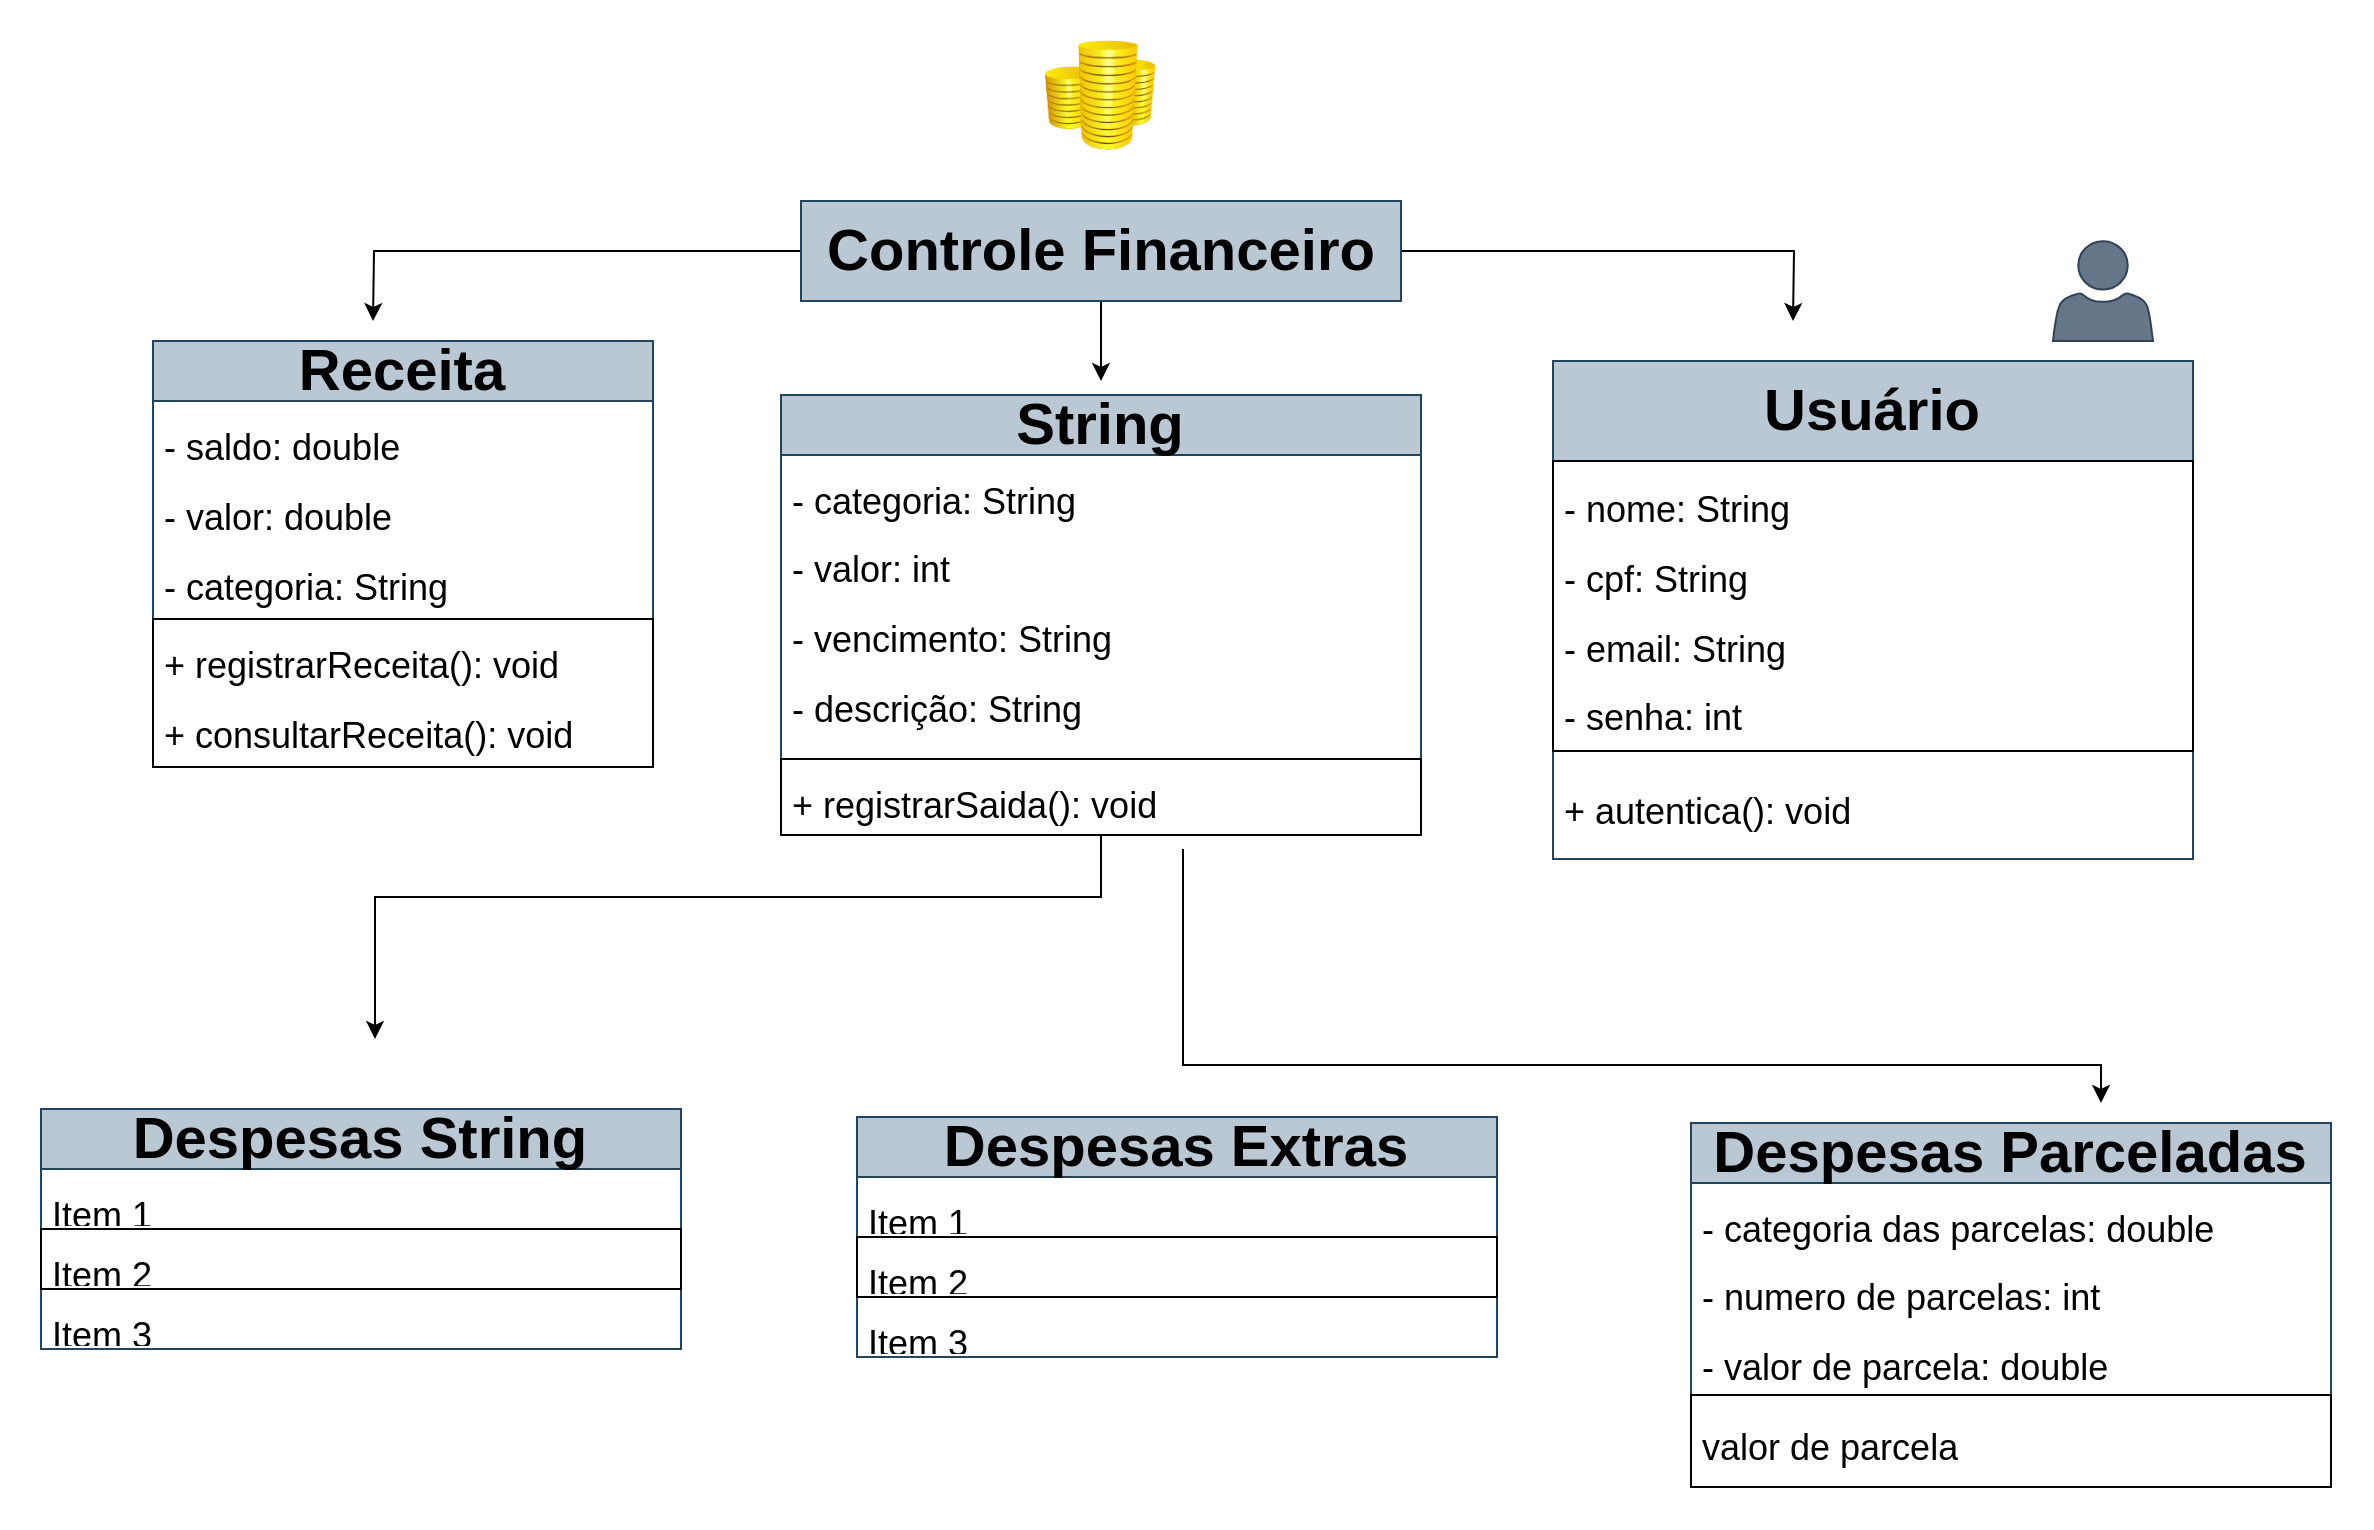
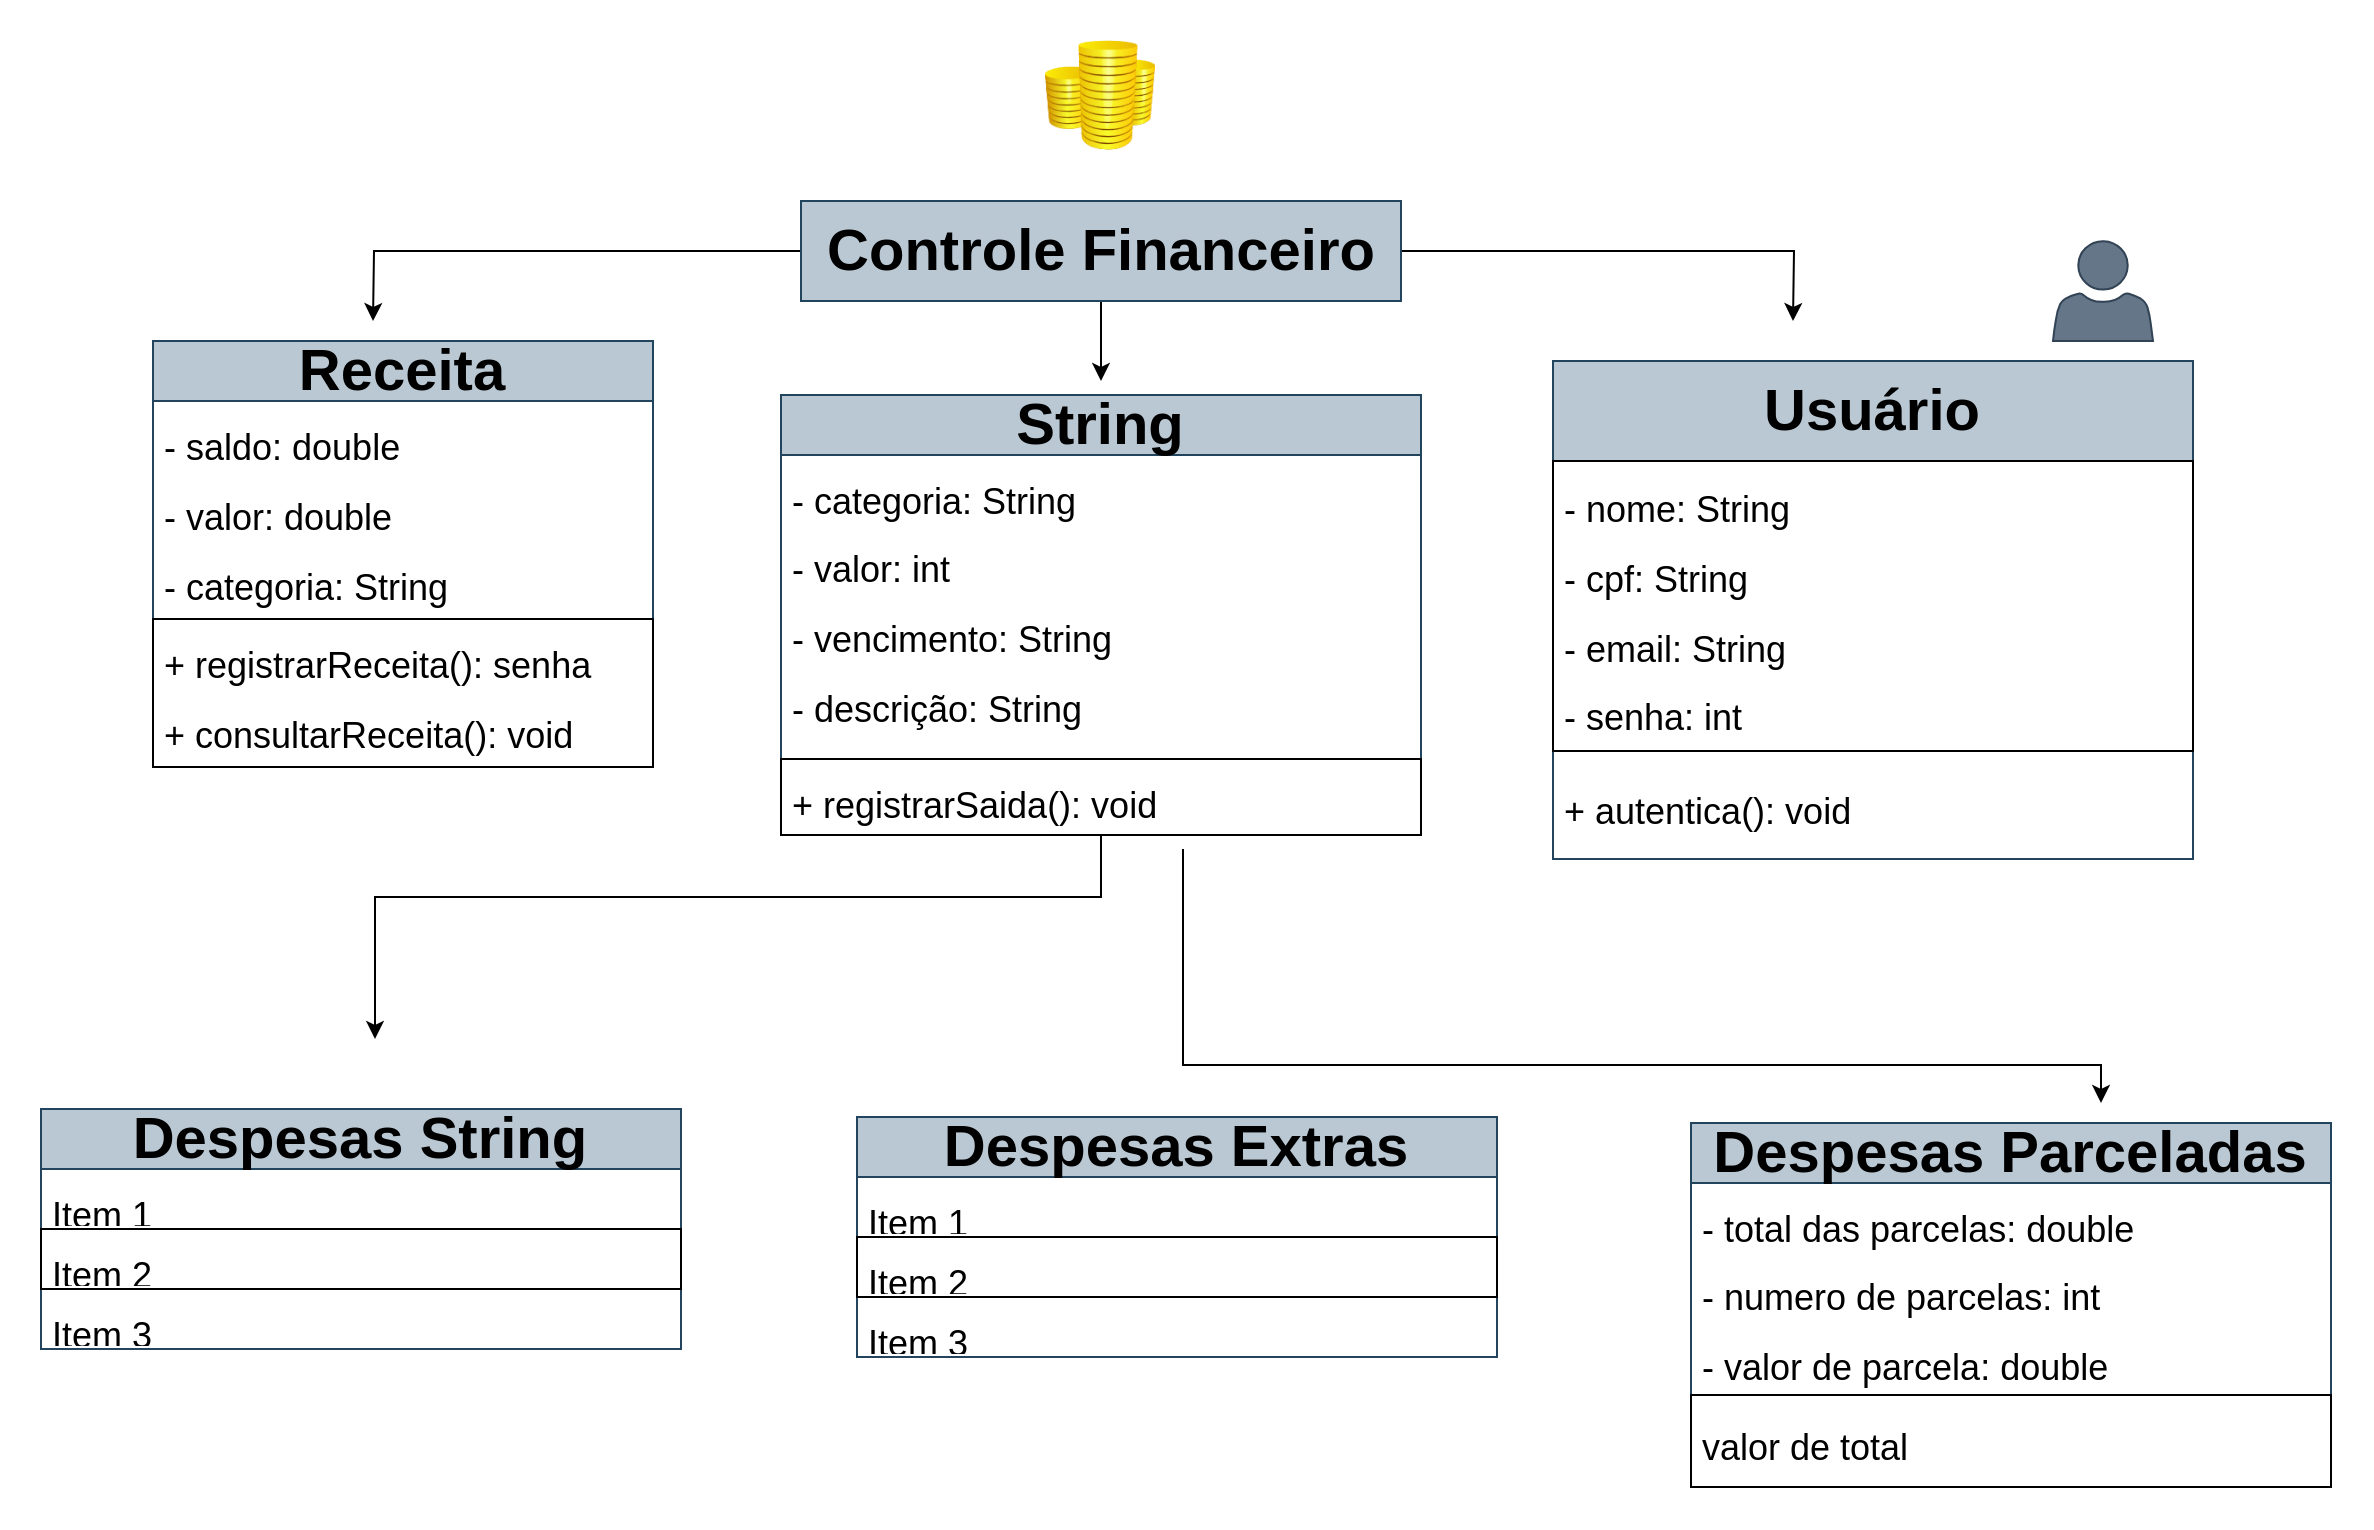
(405, 693) -> (405, 693)
(2013, 1289) -> (2013, 1289)
(1933, 1441) -> (1900, 1441)
